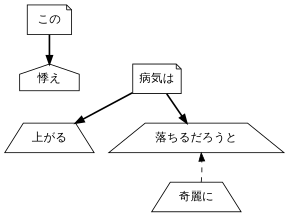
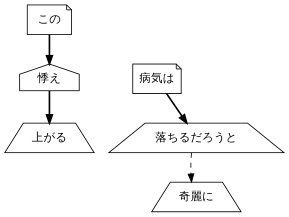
(108, 106) -> (49, 103)
(202, 172) -> (191, 163)
